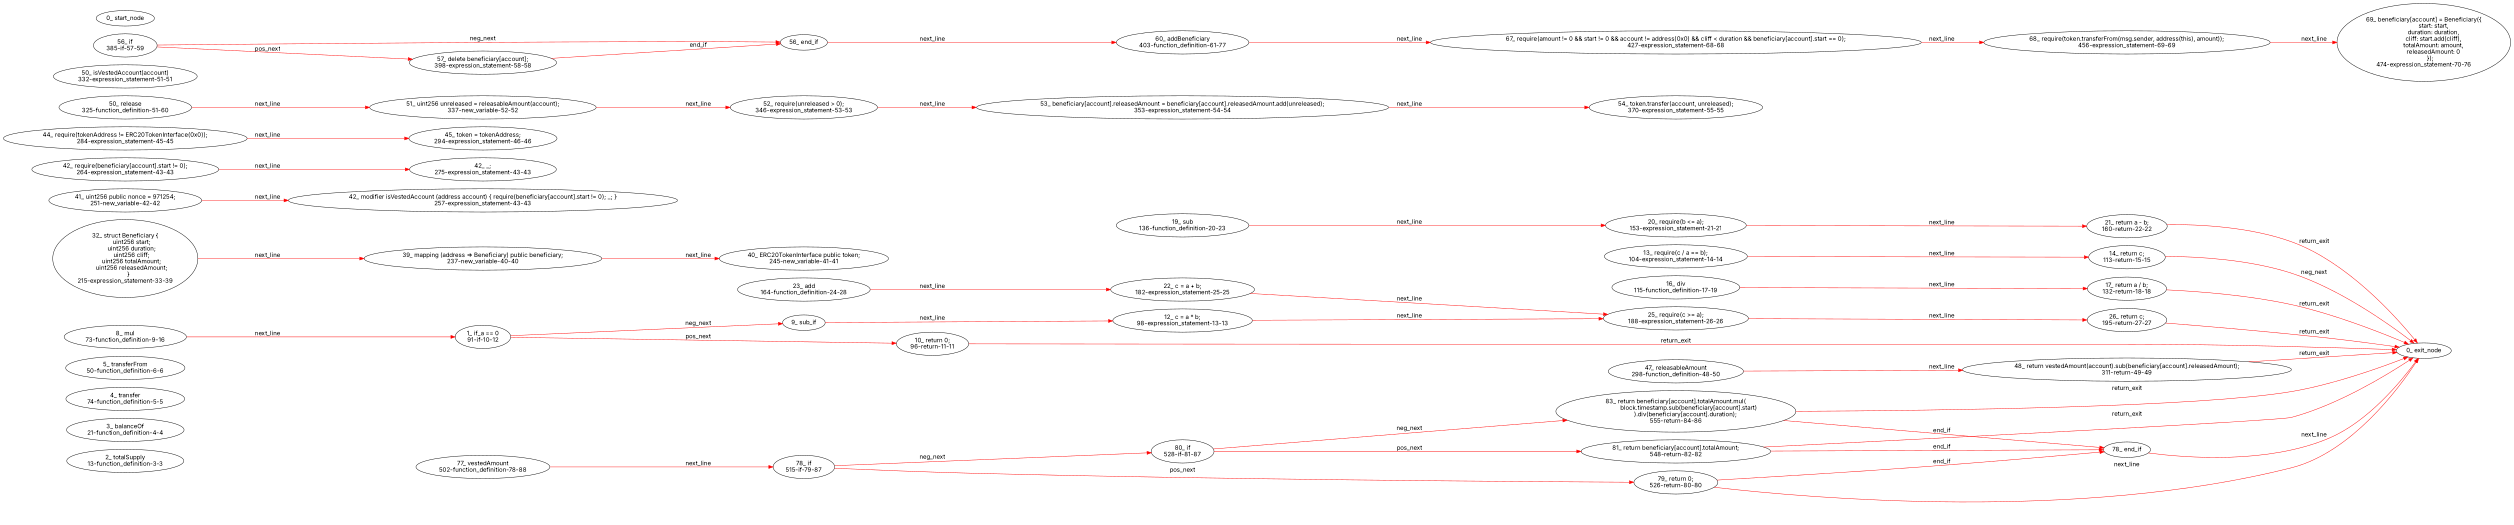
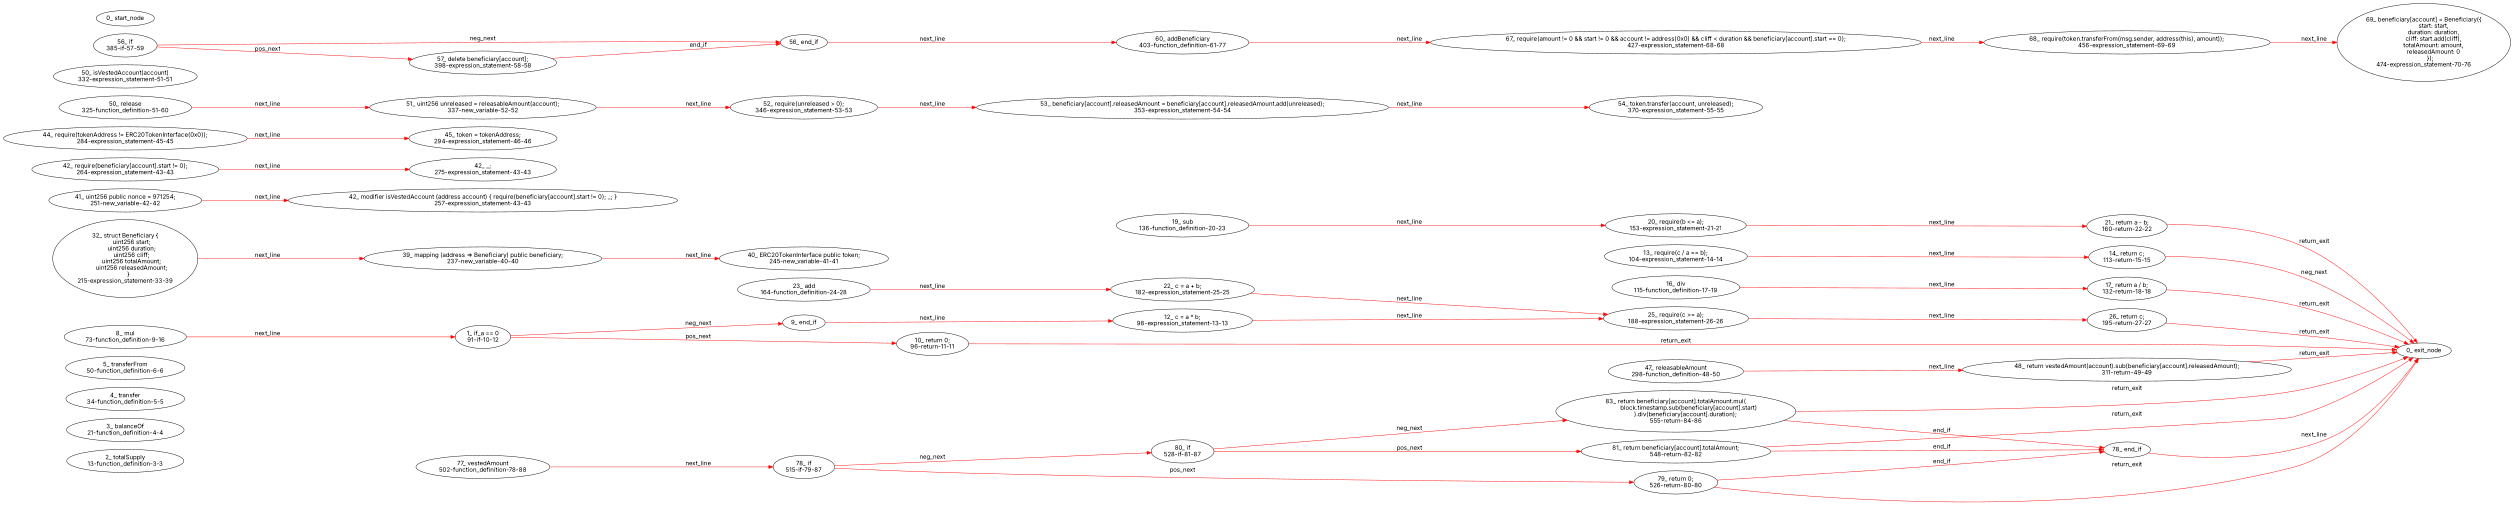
(804, 323) -> (804, 323)
(125, 399) -> (125, 399)
(2127, 465) -> (2127, 465)
